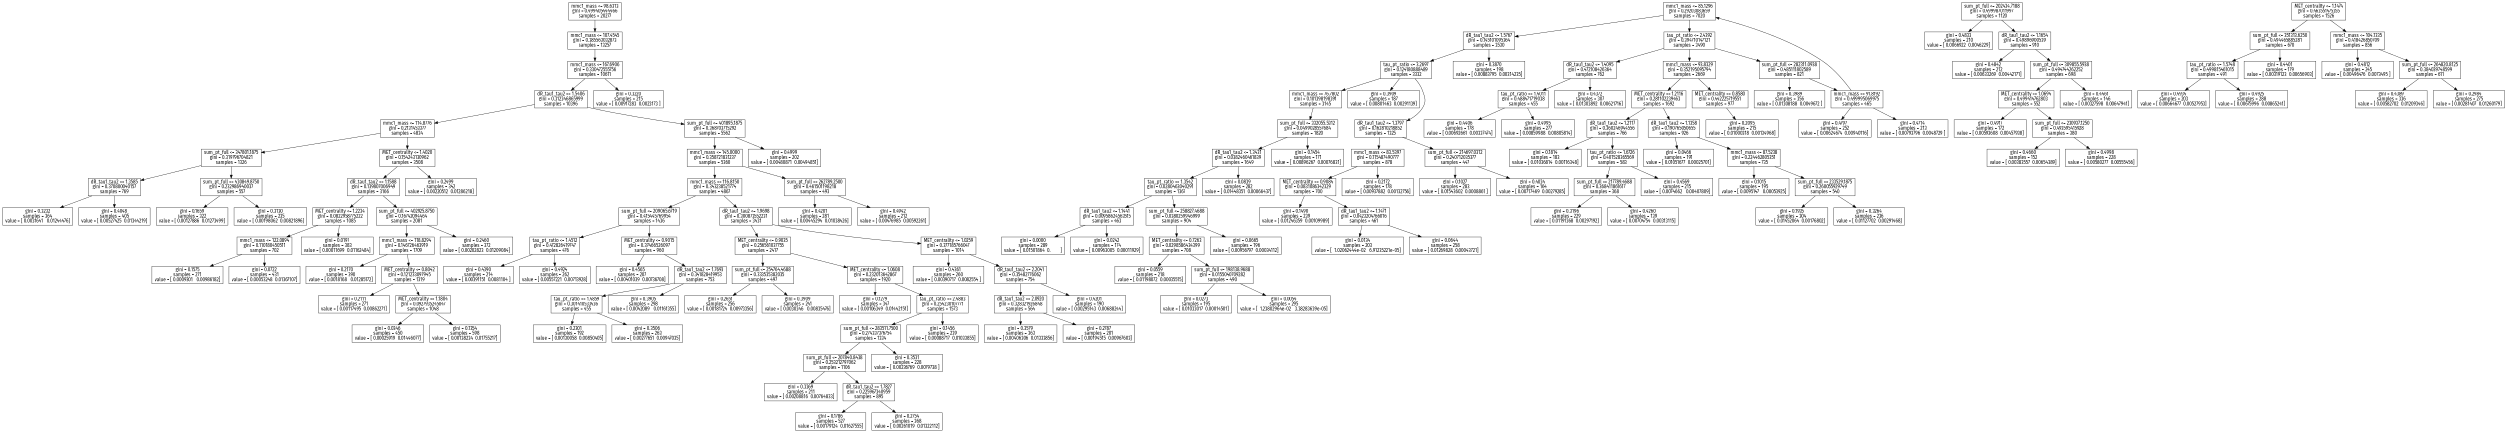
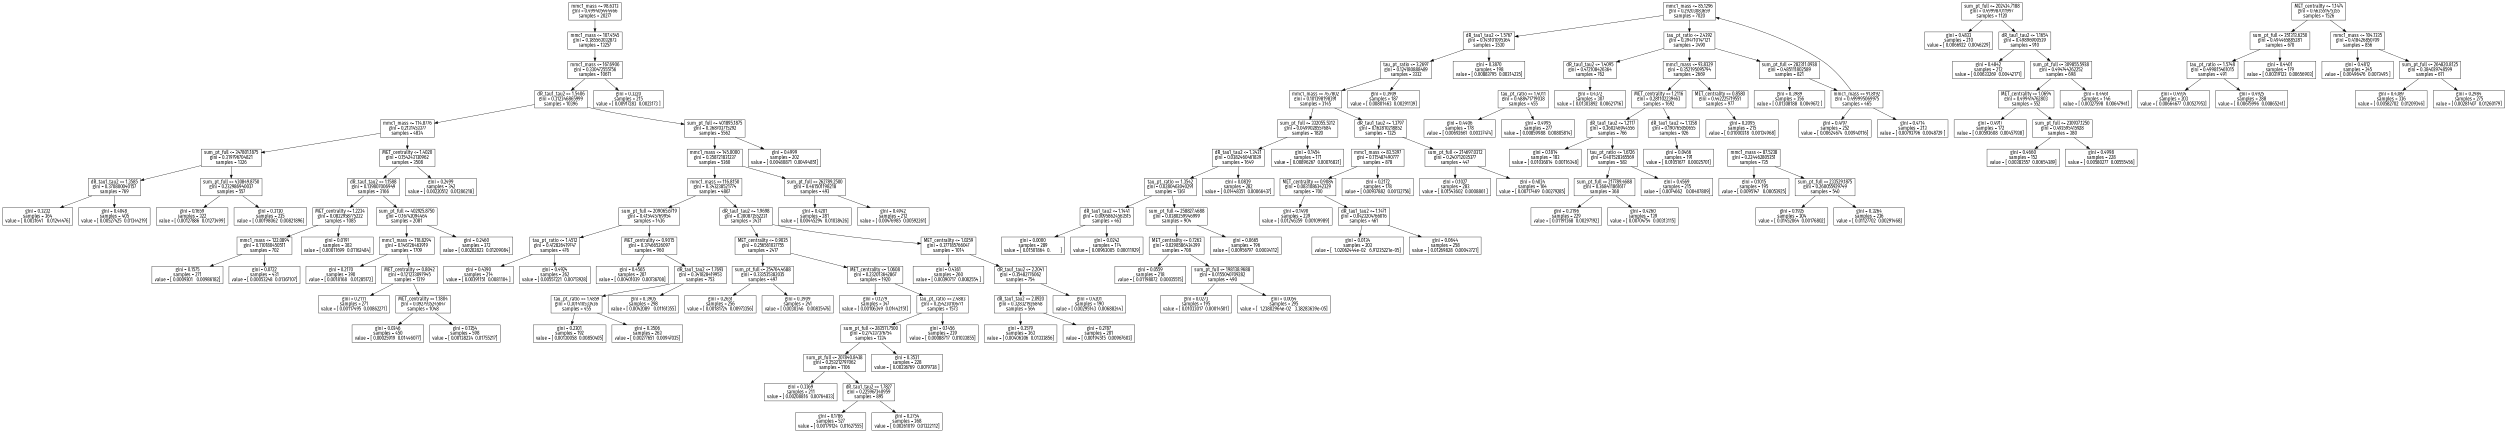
(1558, 84) -> none
(1425, 101) -> (1347, 113)
(1712, 143) -> none
(943, 304) -> (943, 304)
